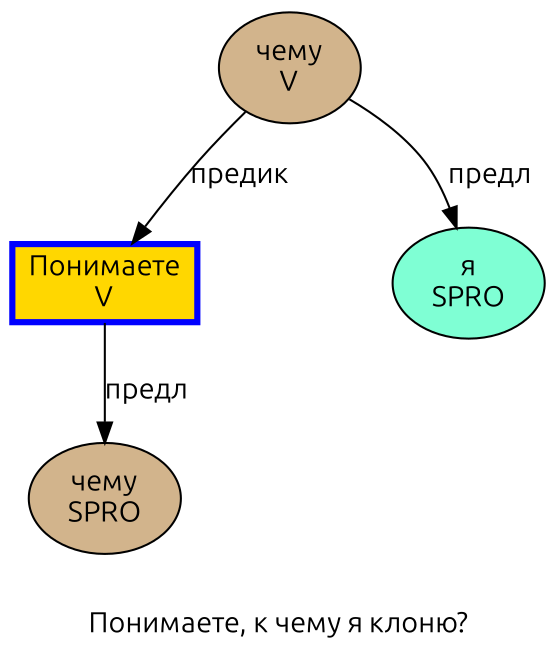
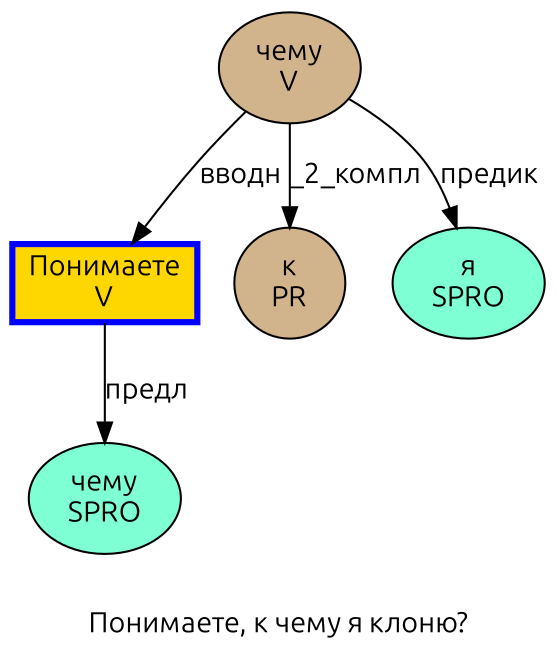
(240, 175) -> (240, 175)
(490, 175) -> (490, 175)
none -> (290, 283)
(105, 498) -> (105, 498)
